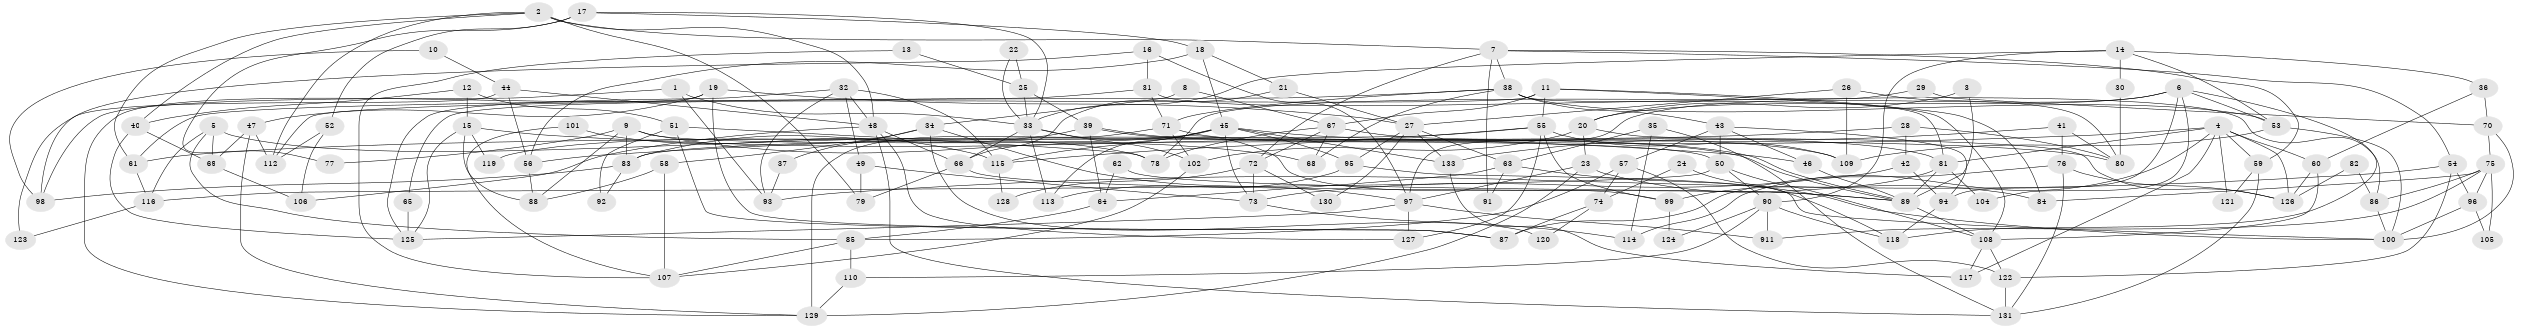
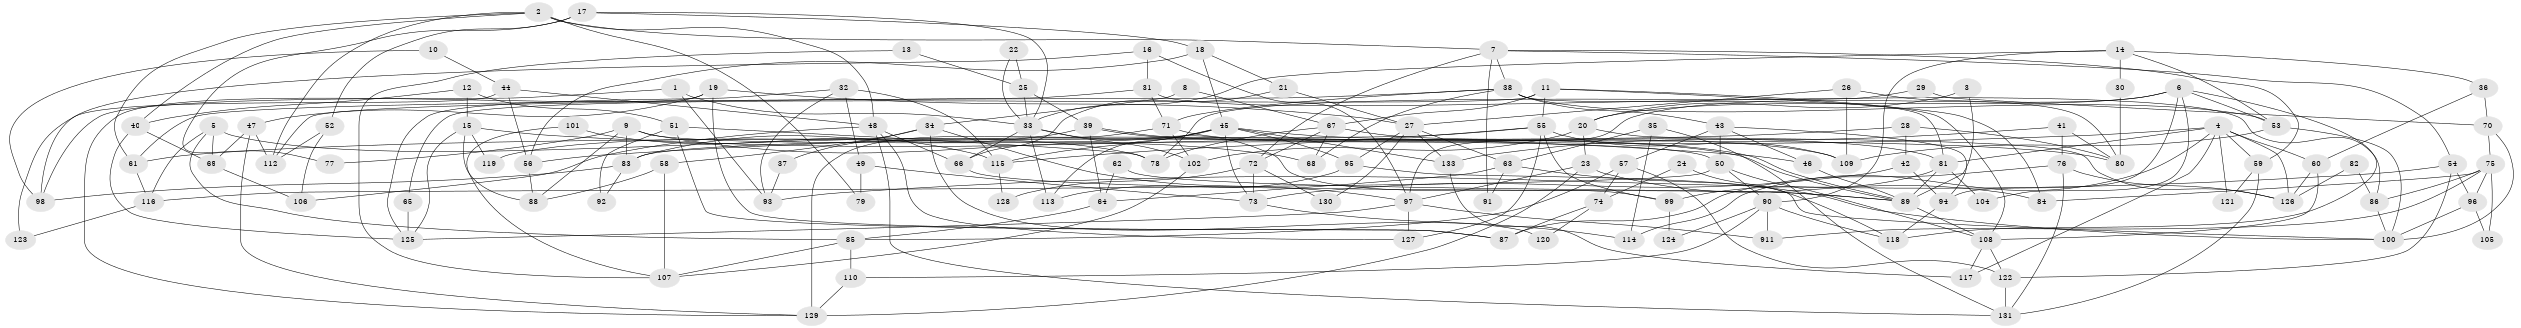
(859, 107) -> none
(910, 183) -> none
